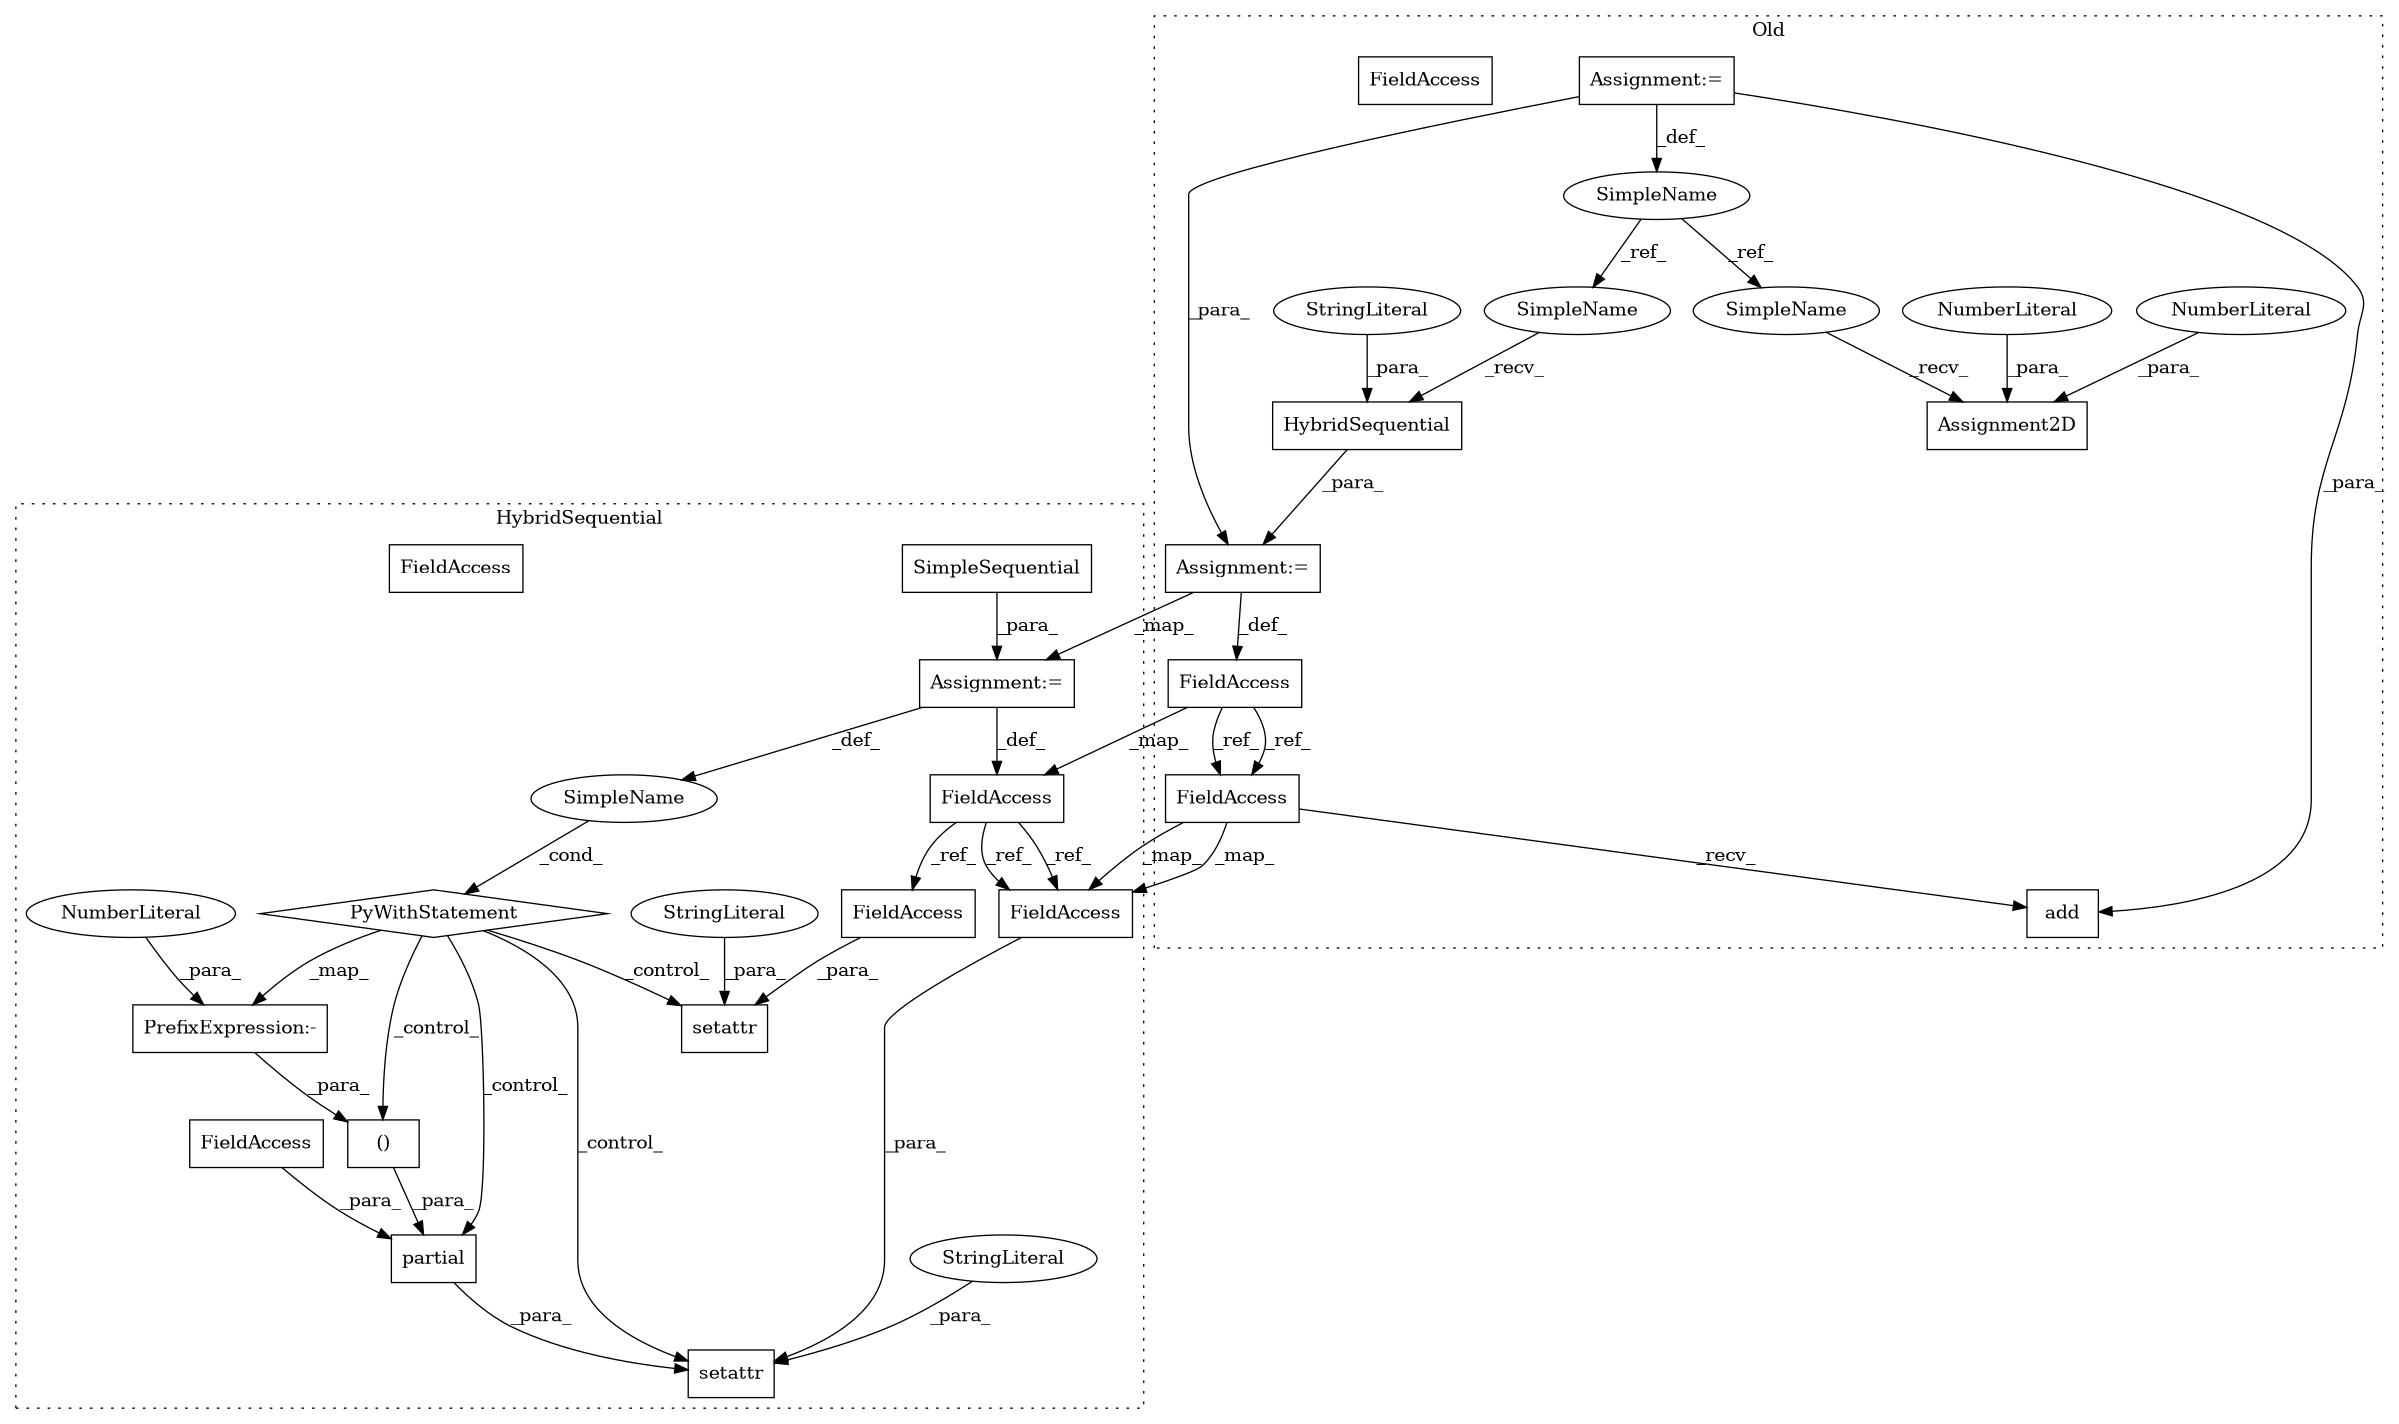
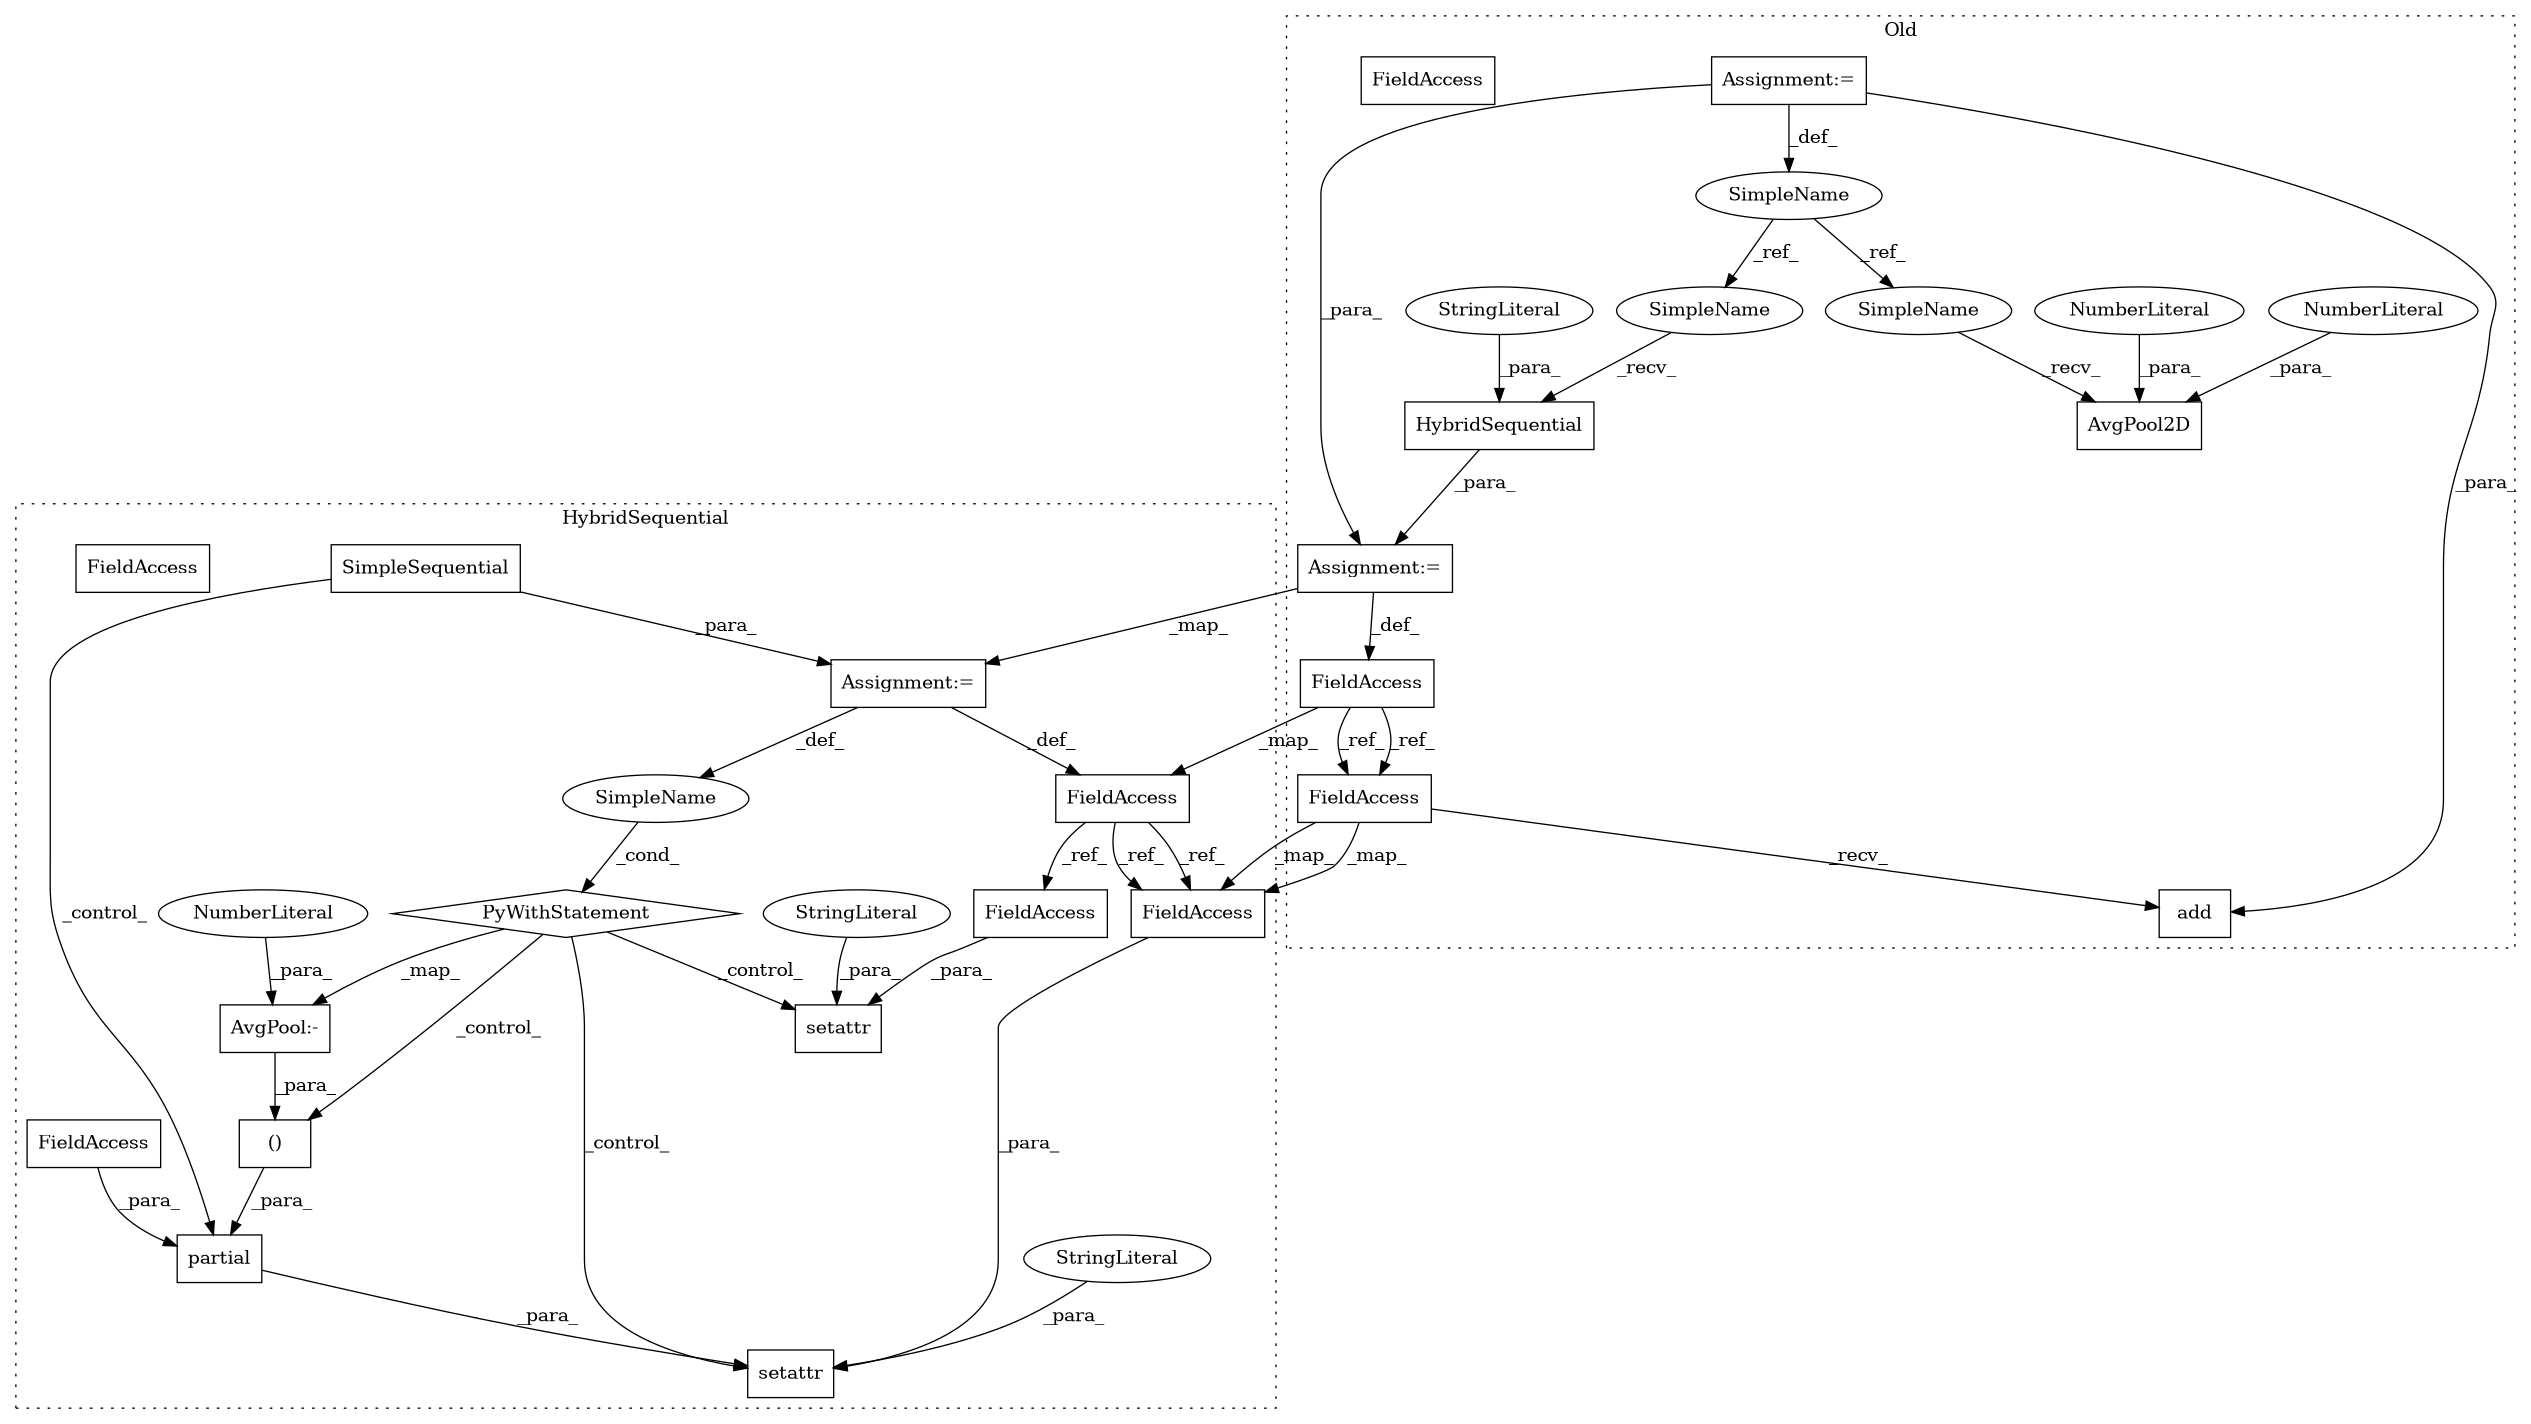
(2007, 426) -> (2139, 426)
(230, 1029) -> (275, 1029)
(483, 1078) -> (50, 817)
